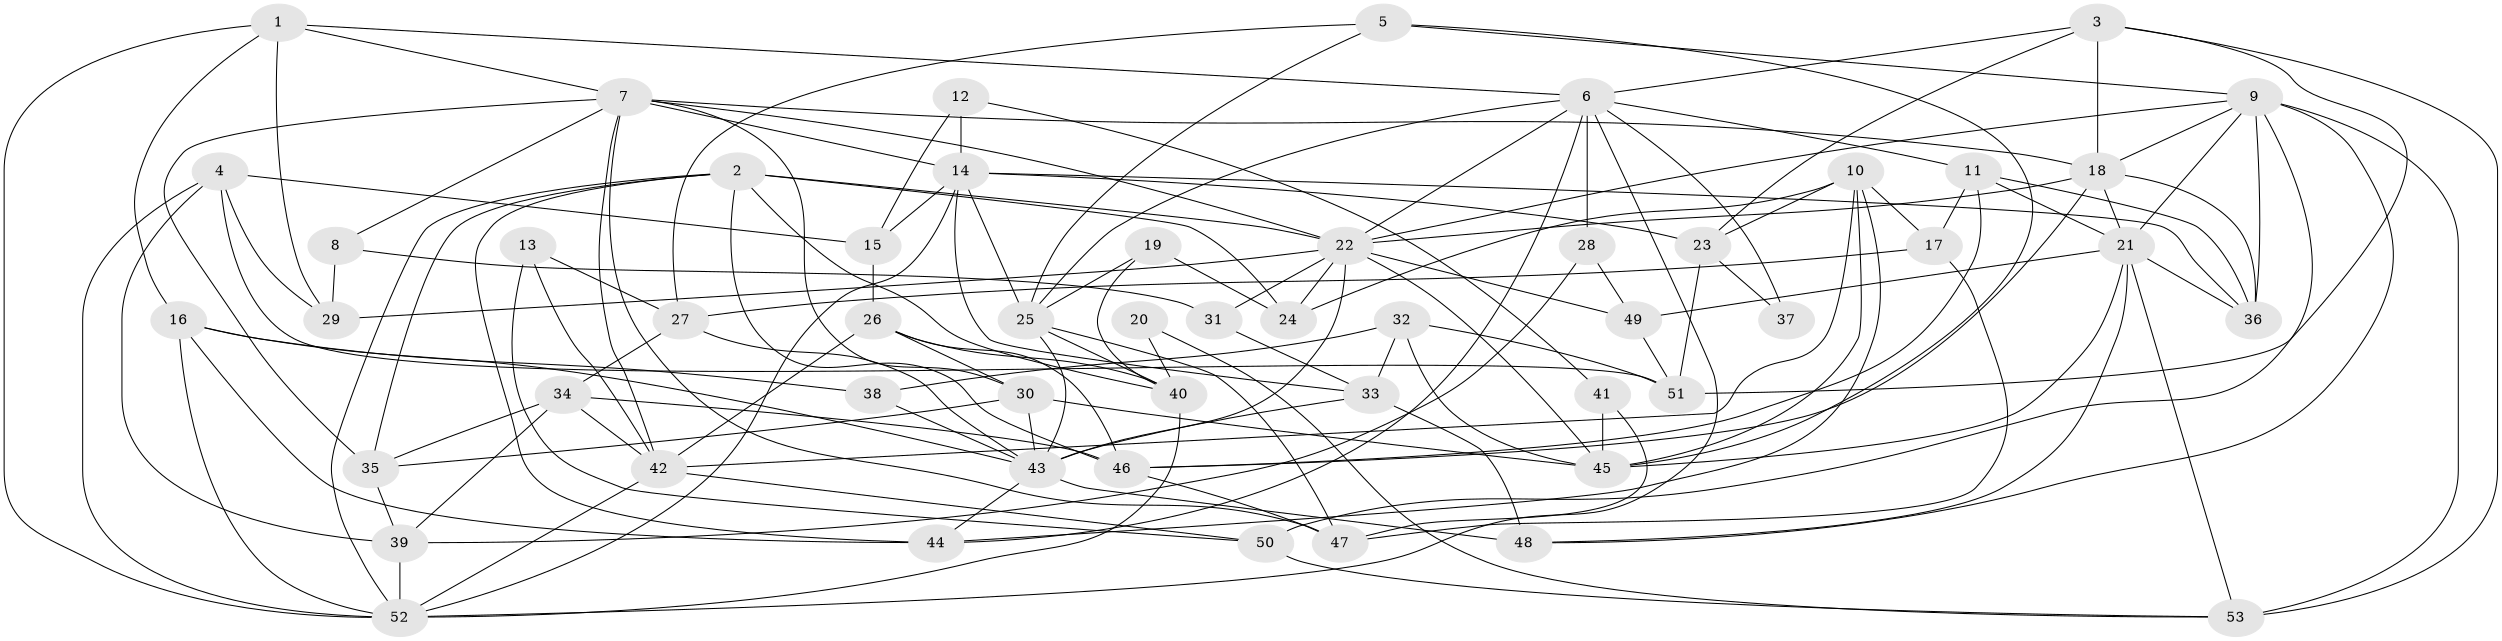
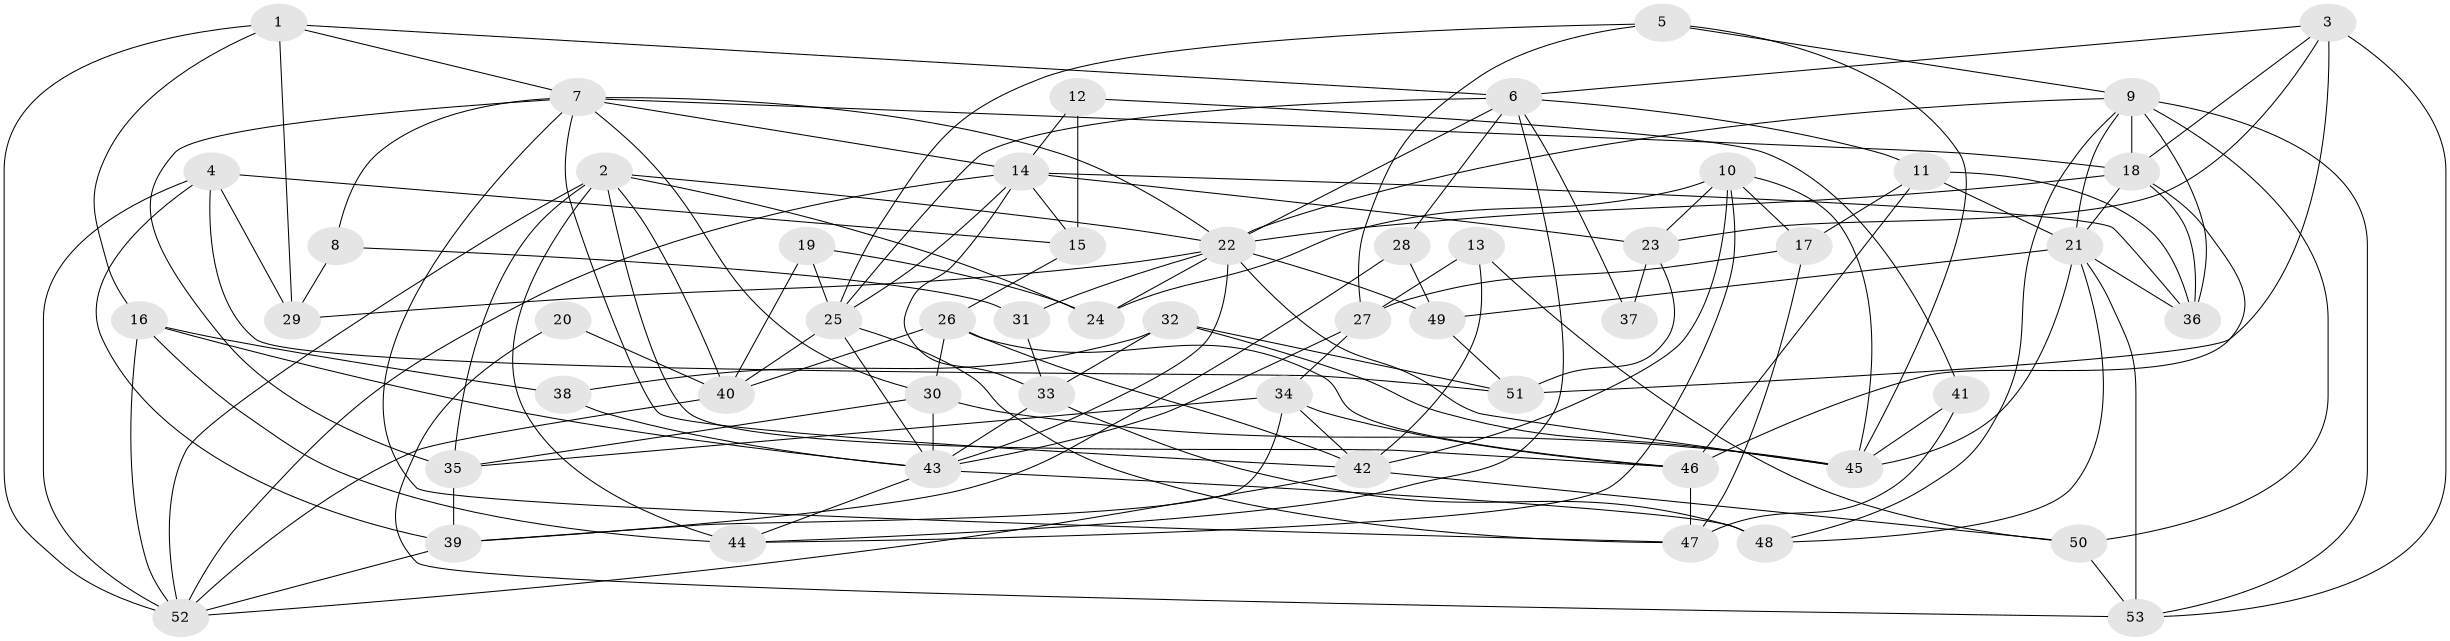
(1260, 577) -> none
